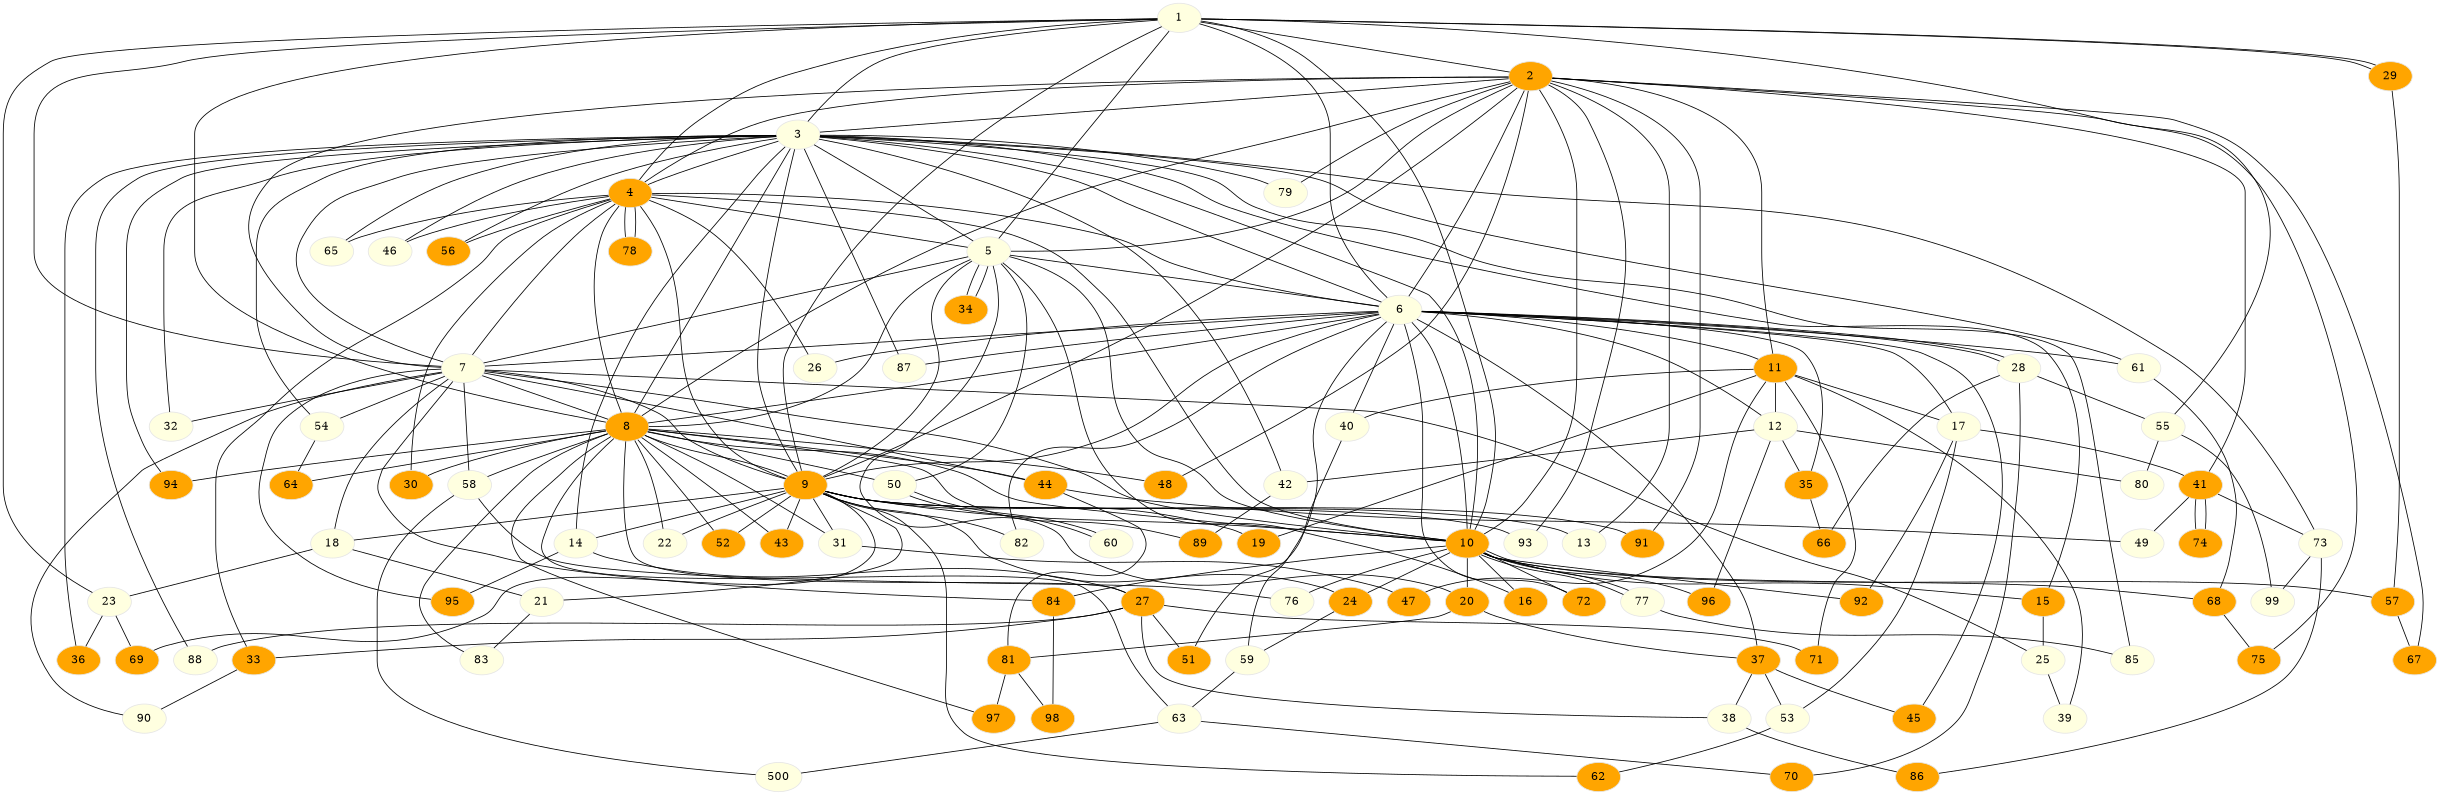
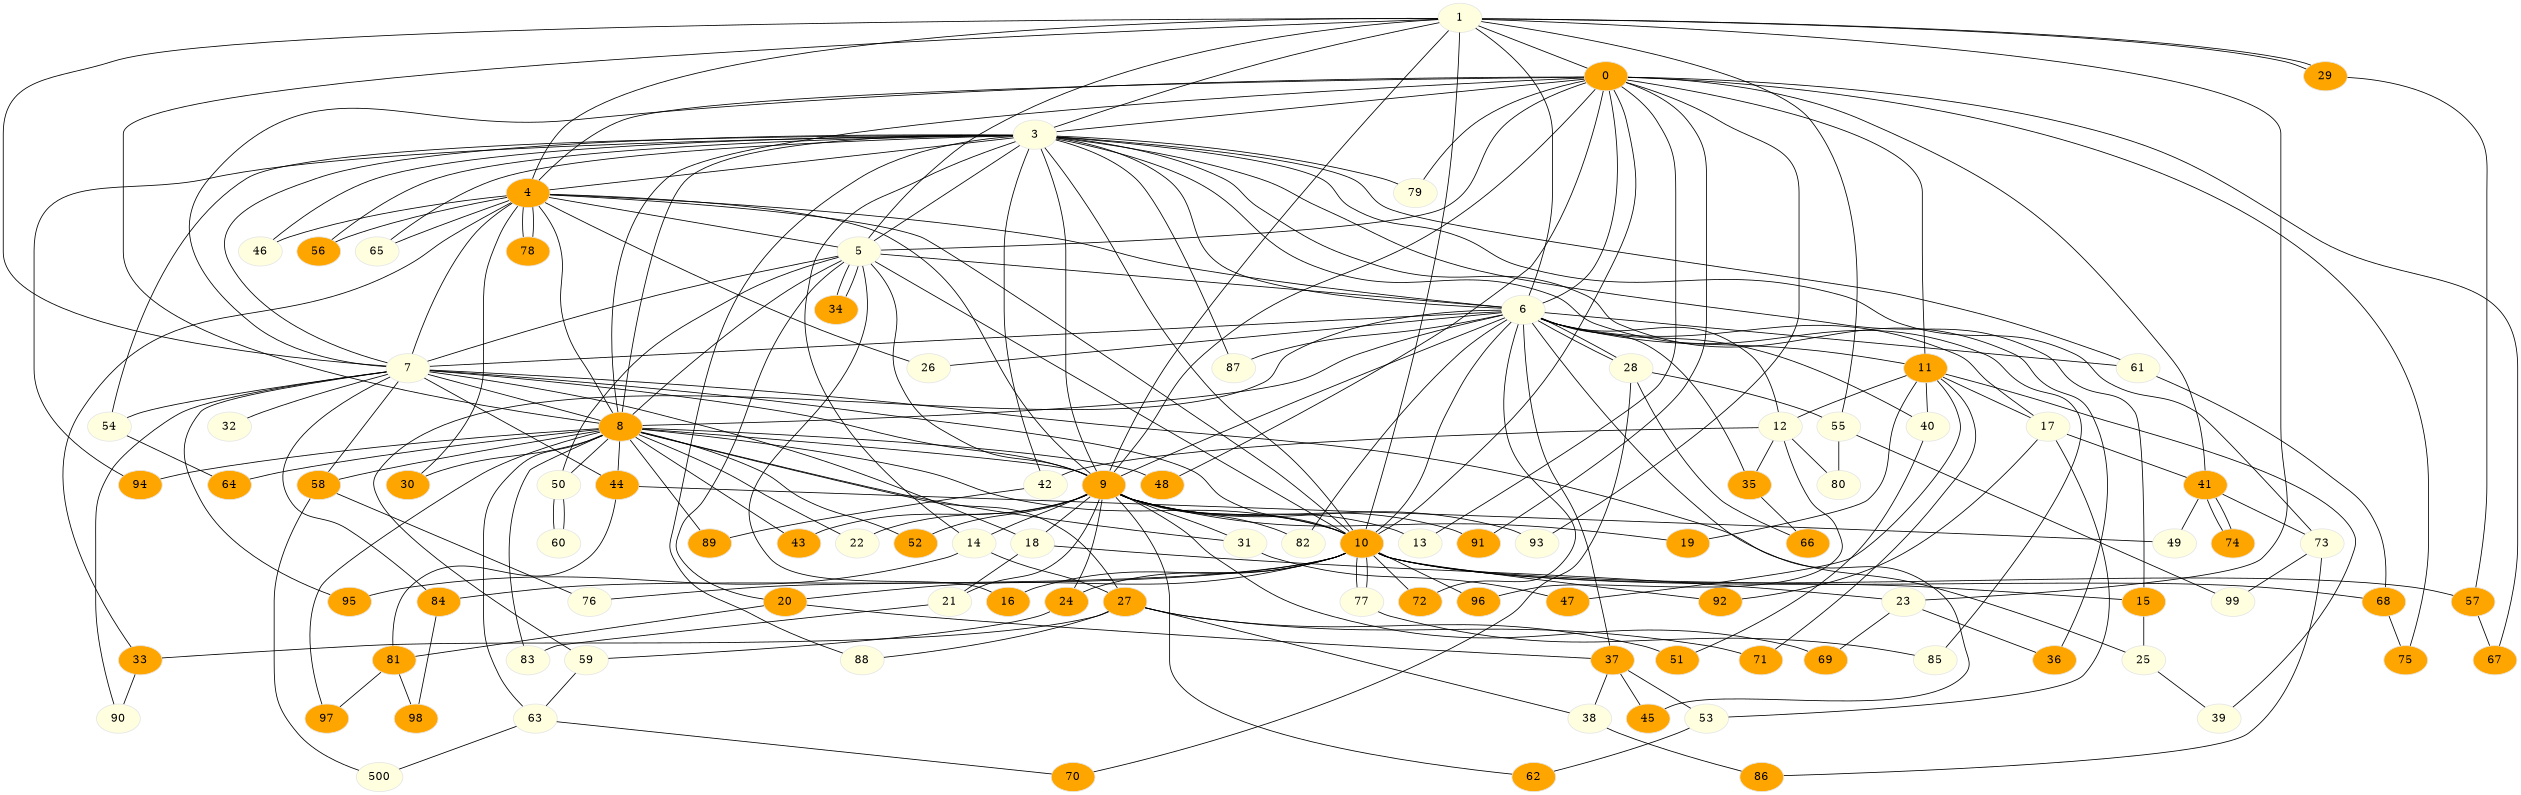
(1531, 76) -> (1606, 76)
(351, 162) -> none
(470, 485) -> (319, 485)
